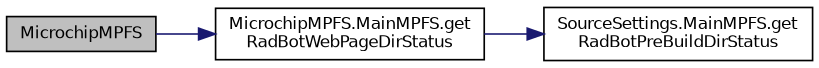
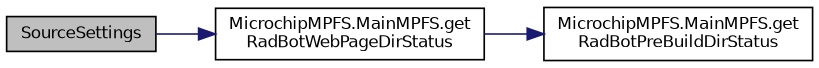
(81, 34) -> (81, 34)
(678, 34) -> (678, 34)
